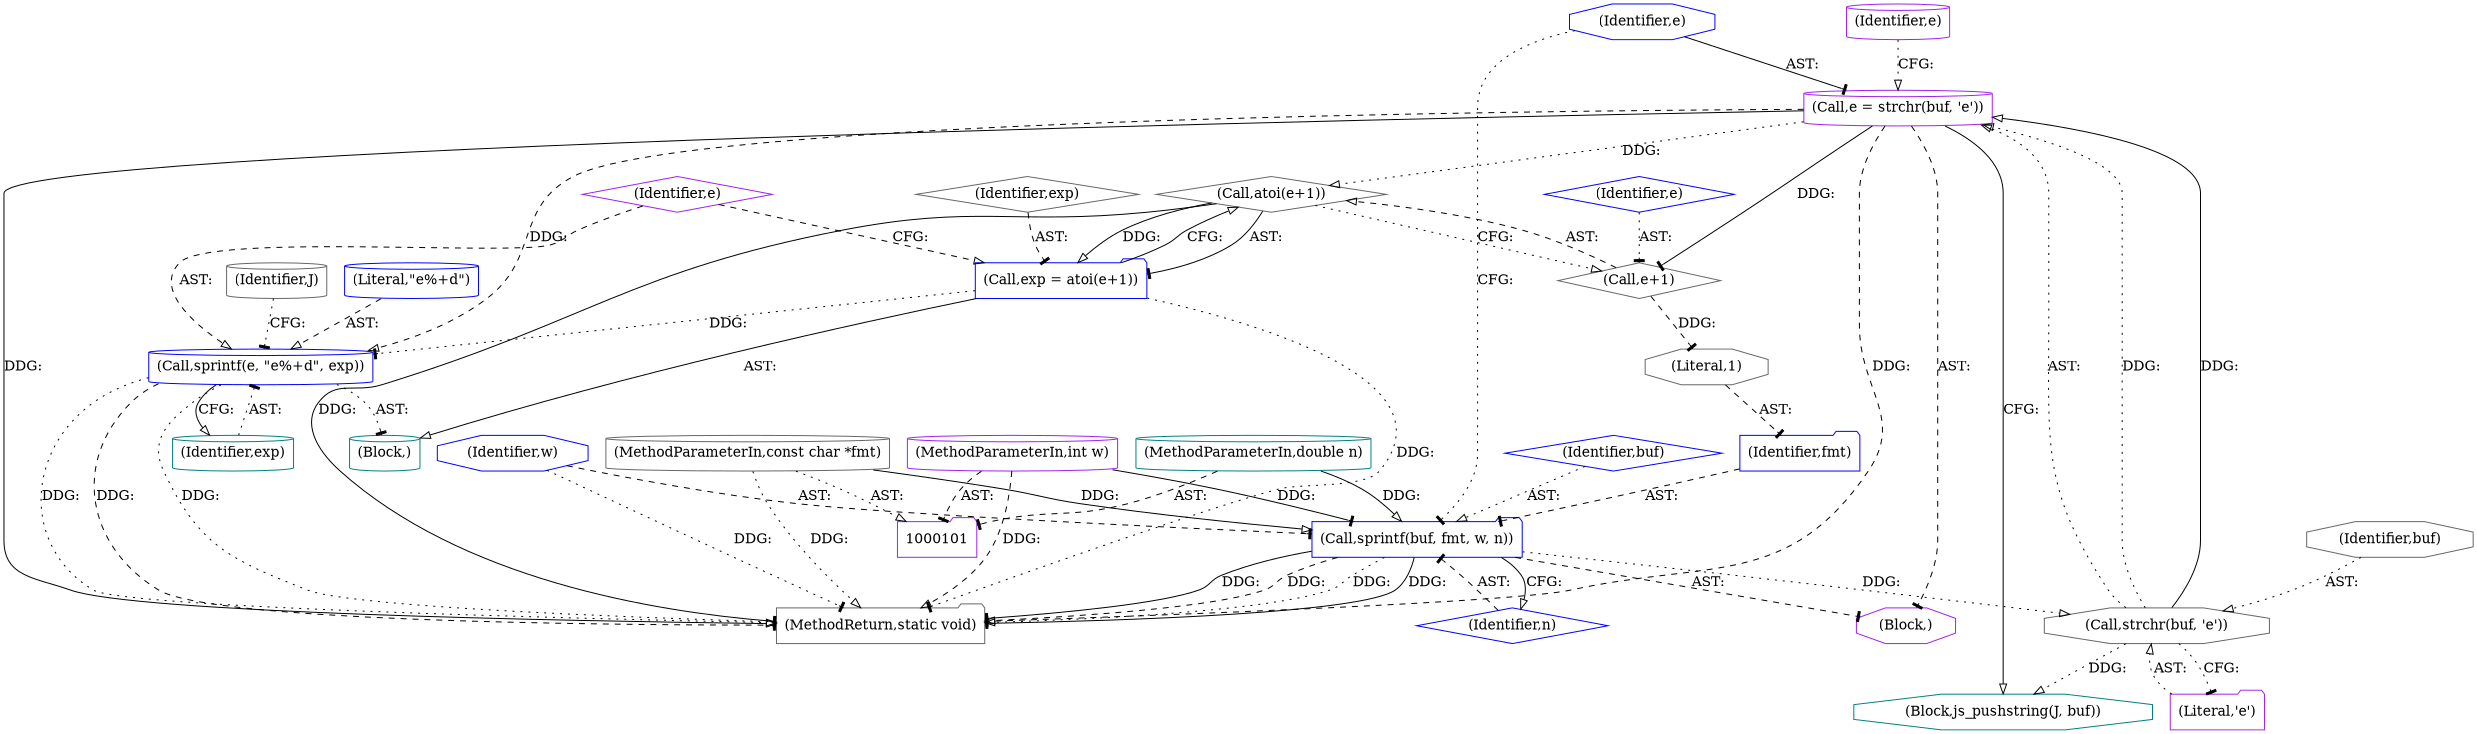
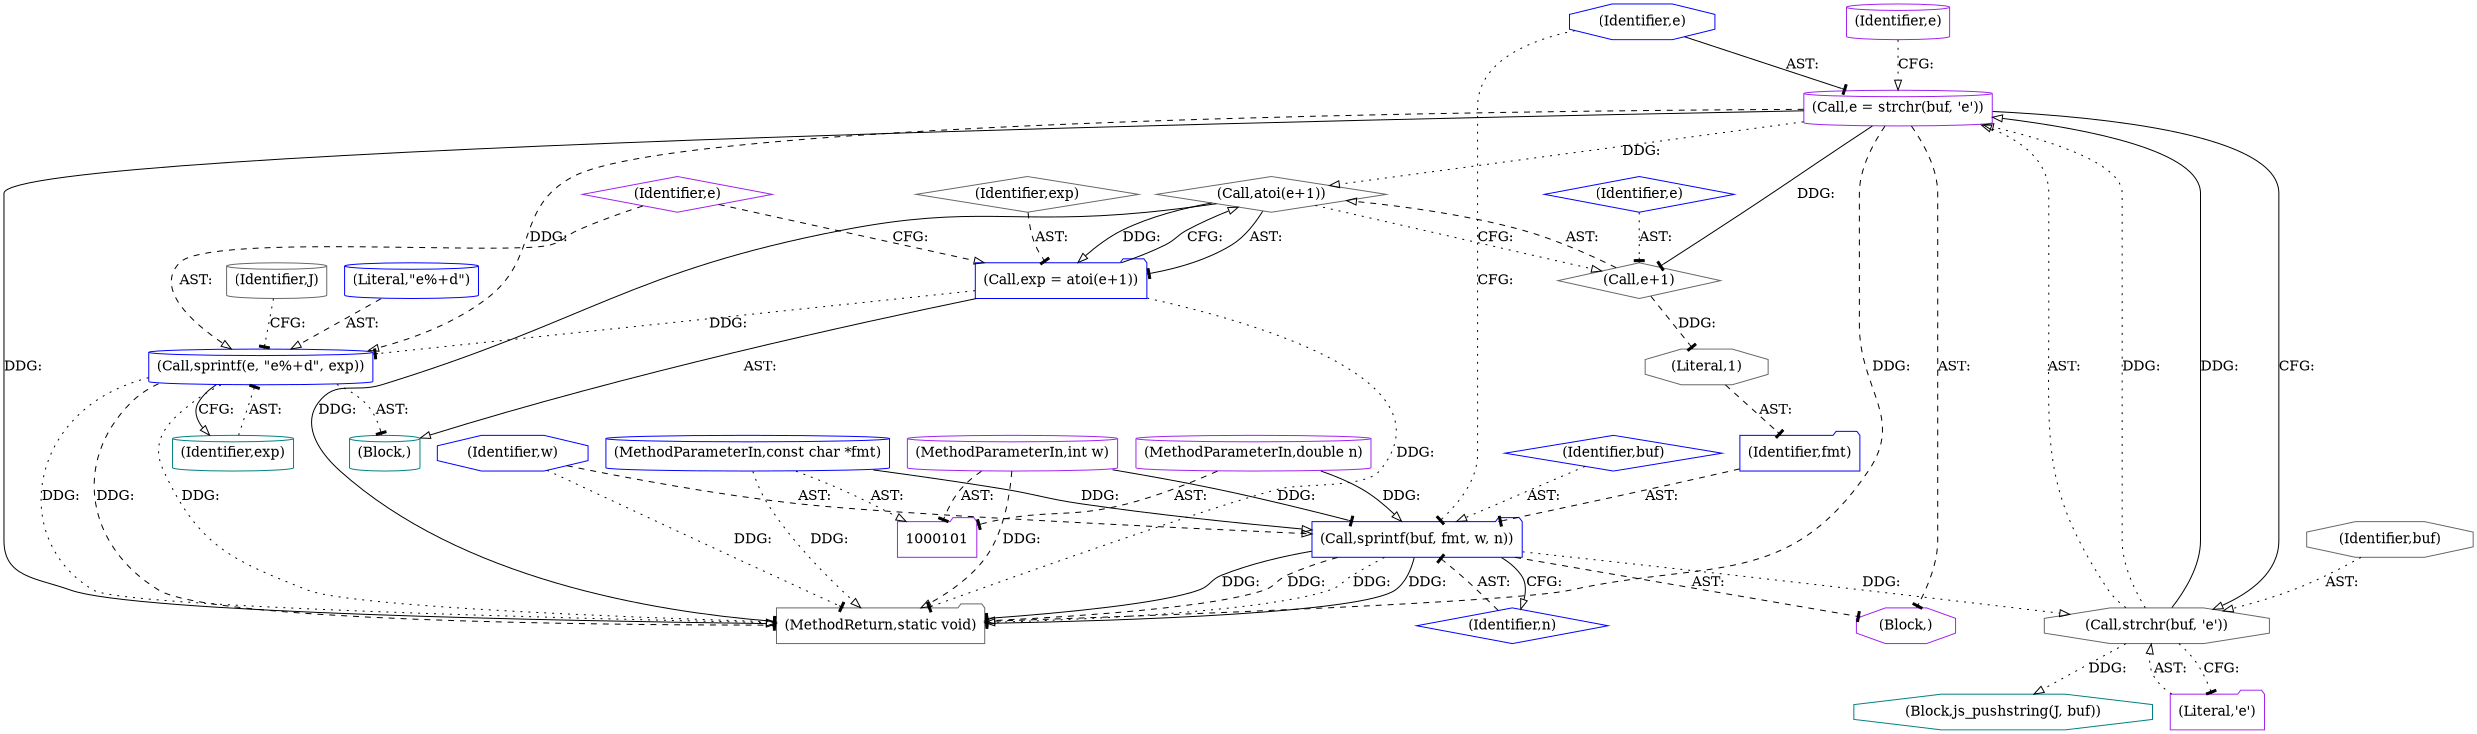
(2003, 392) -> (2279, 257)
(748, 453) -> (748, 453)
(1253, 453) -> (1253, 453)
(935, 514) -> (935, 514)
